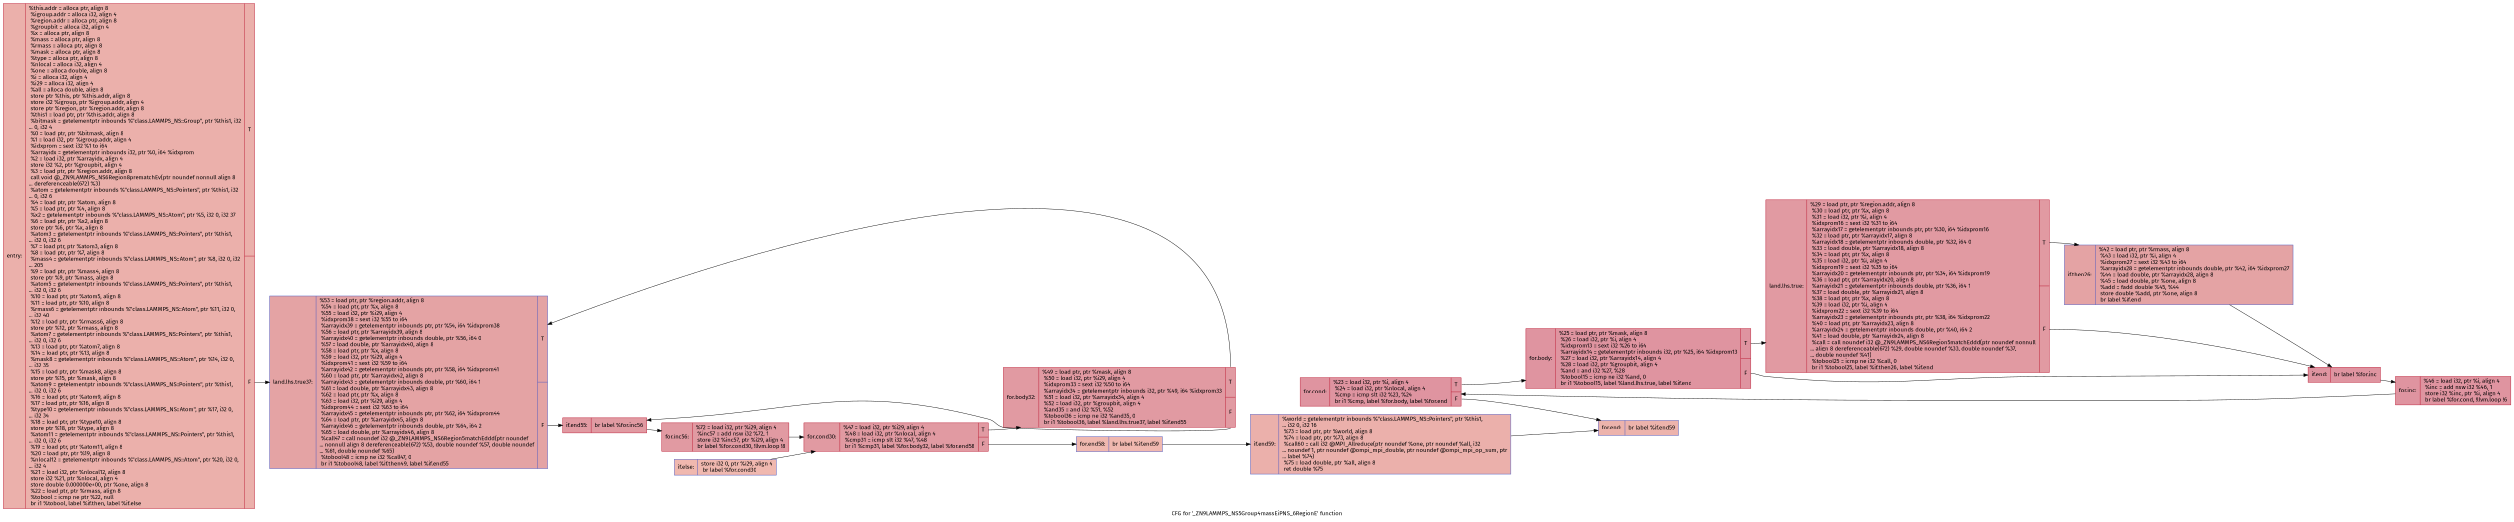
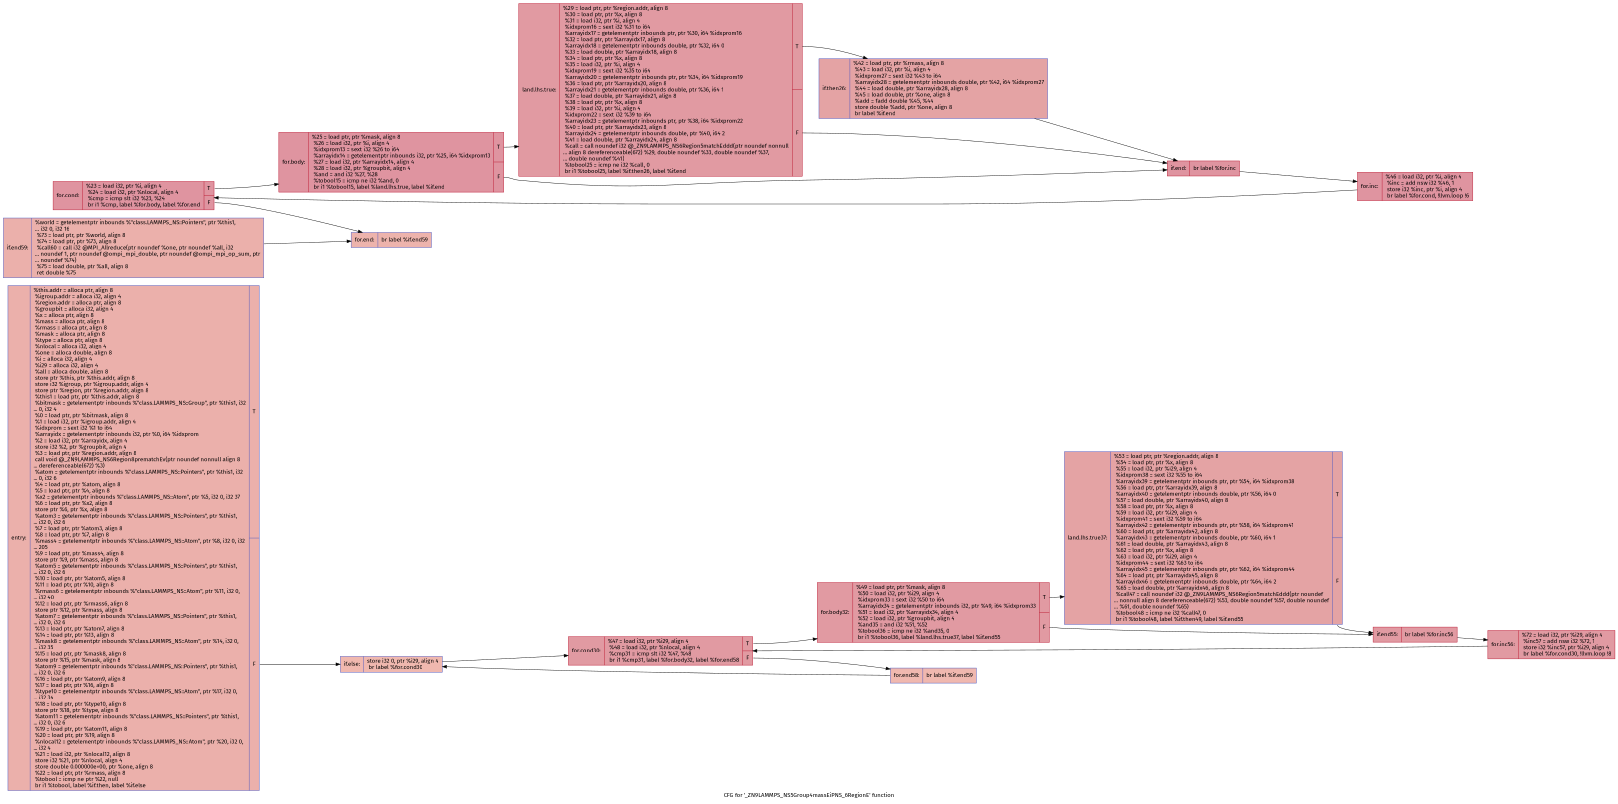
(129, 256) -> (134, 538)
(260, 382) -> (298, 664)
(1204, 444) -> (668, 673)
(1298, 457) -> (56, 260)
